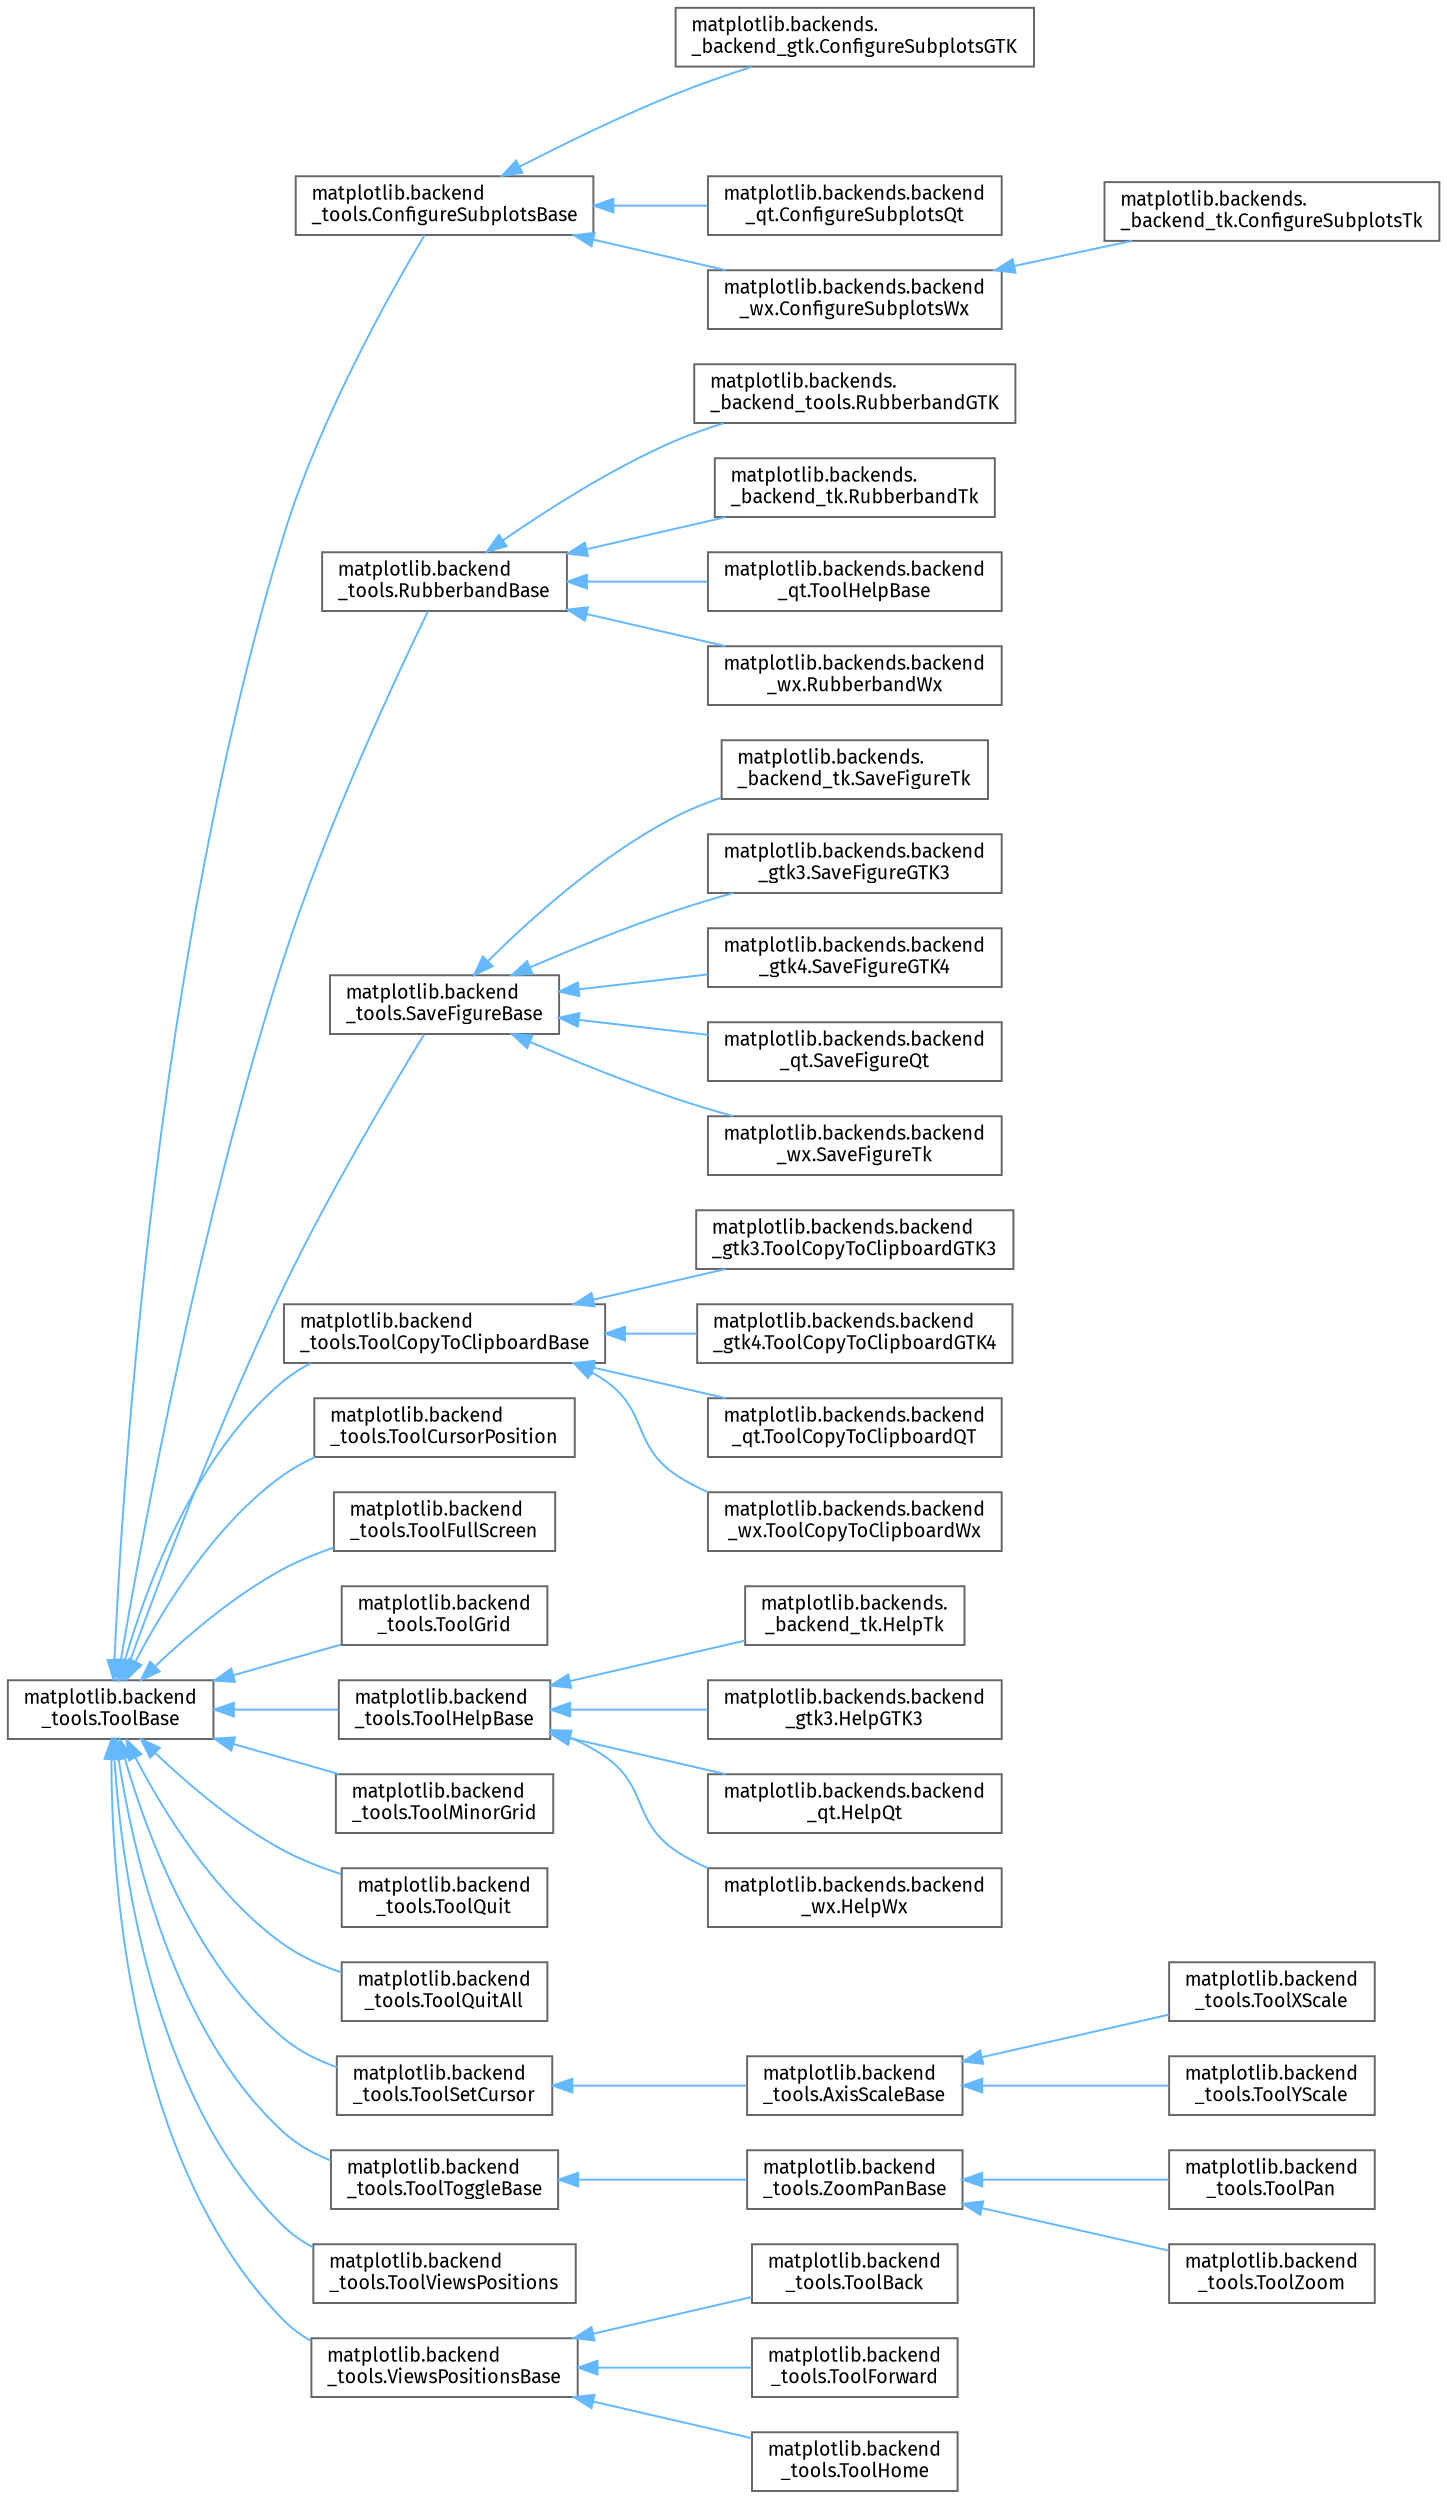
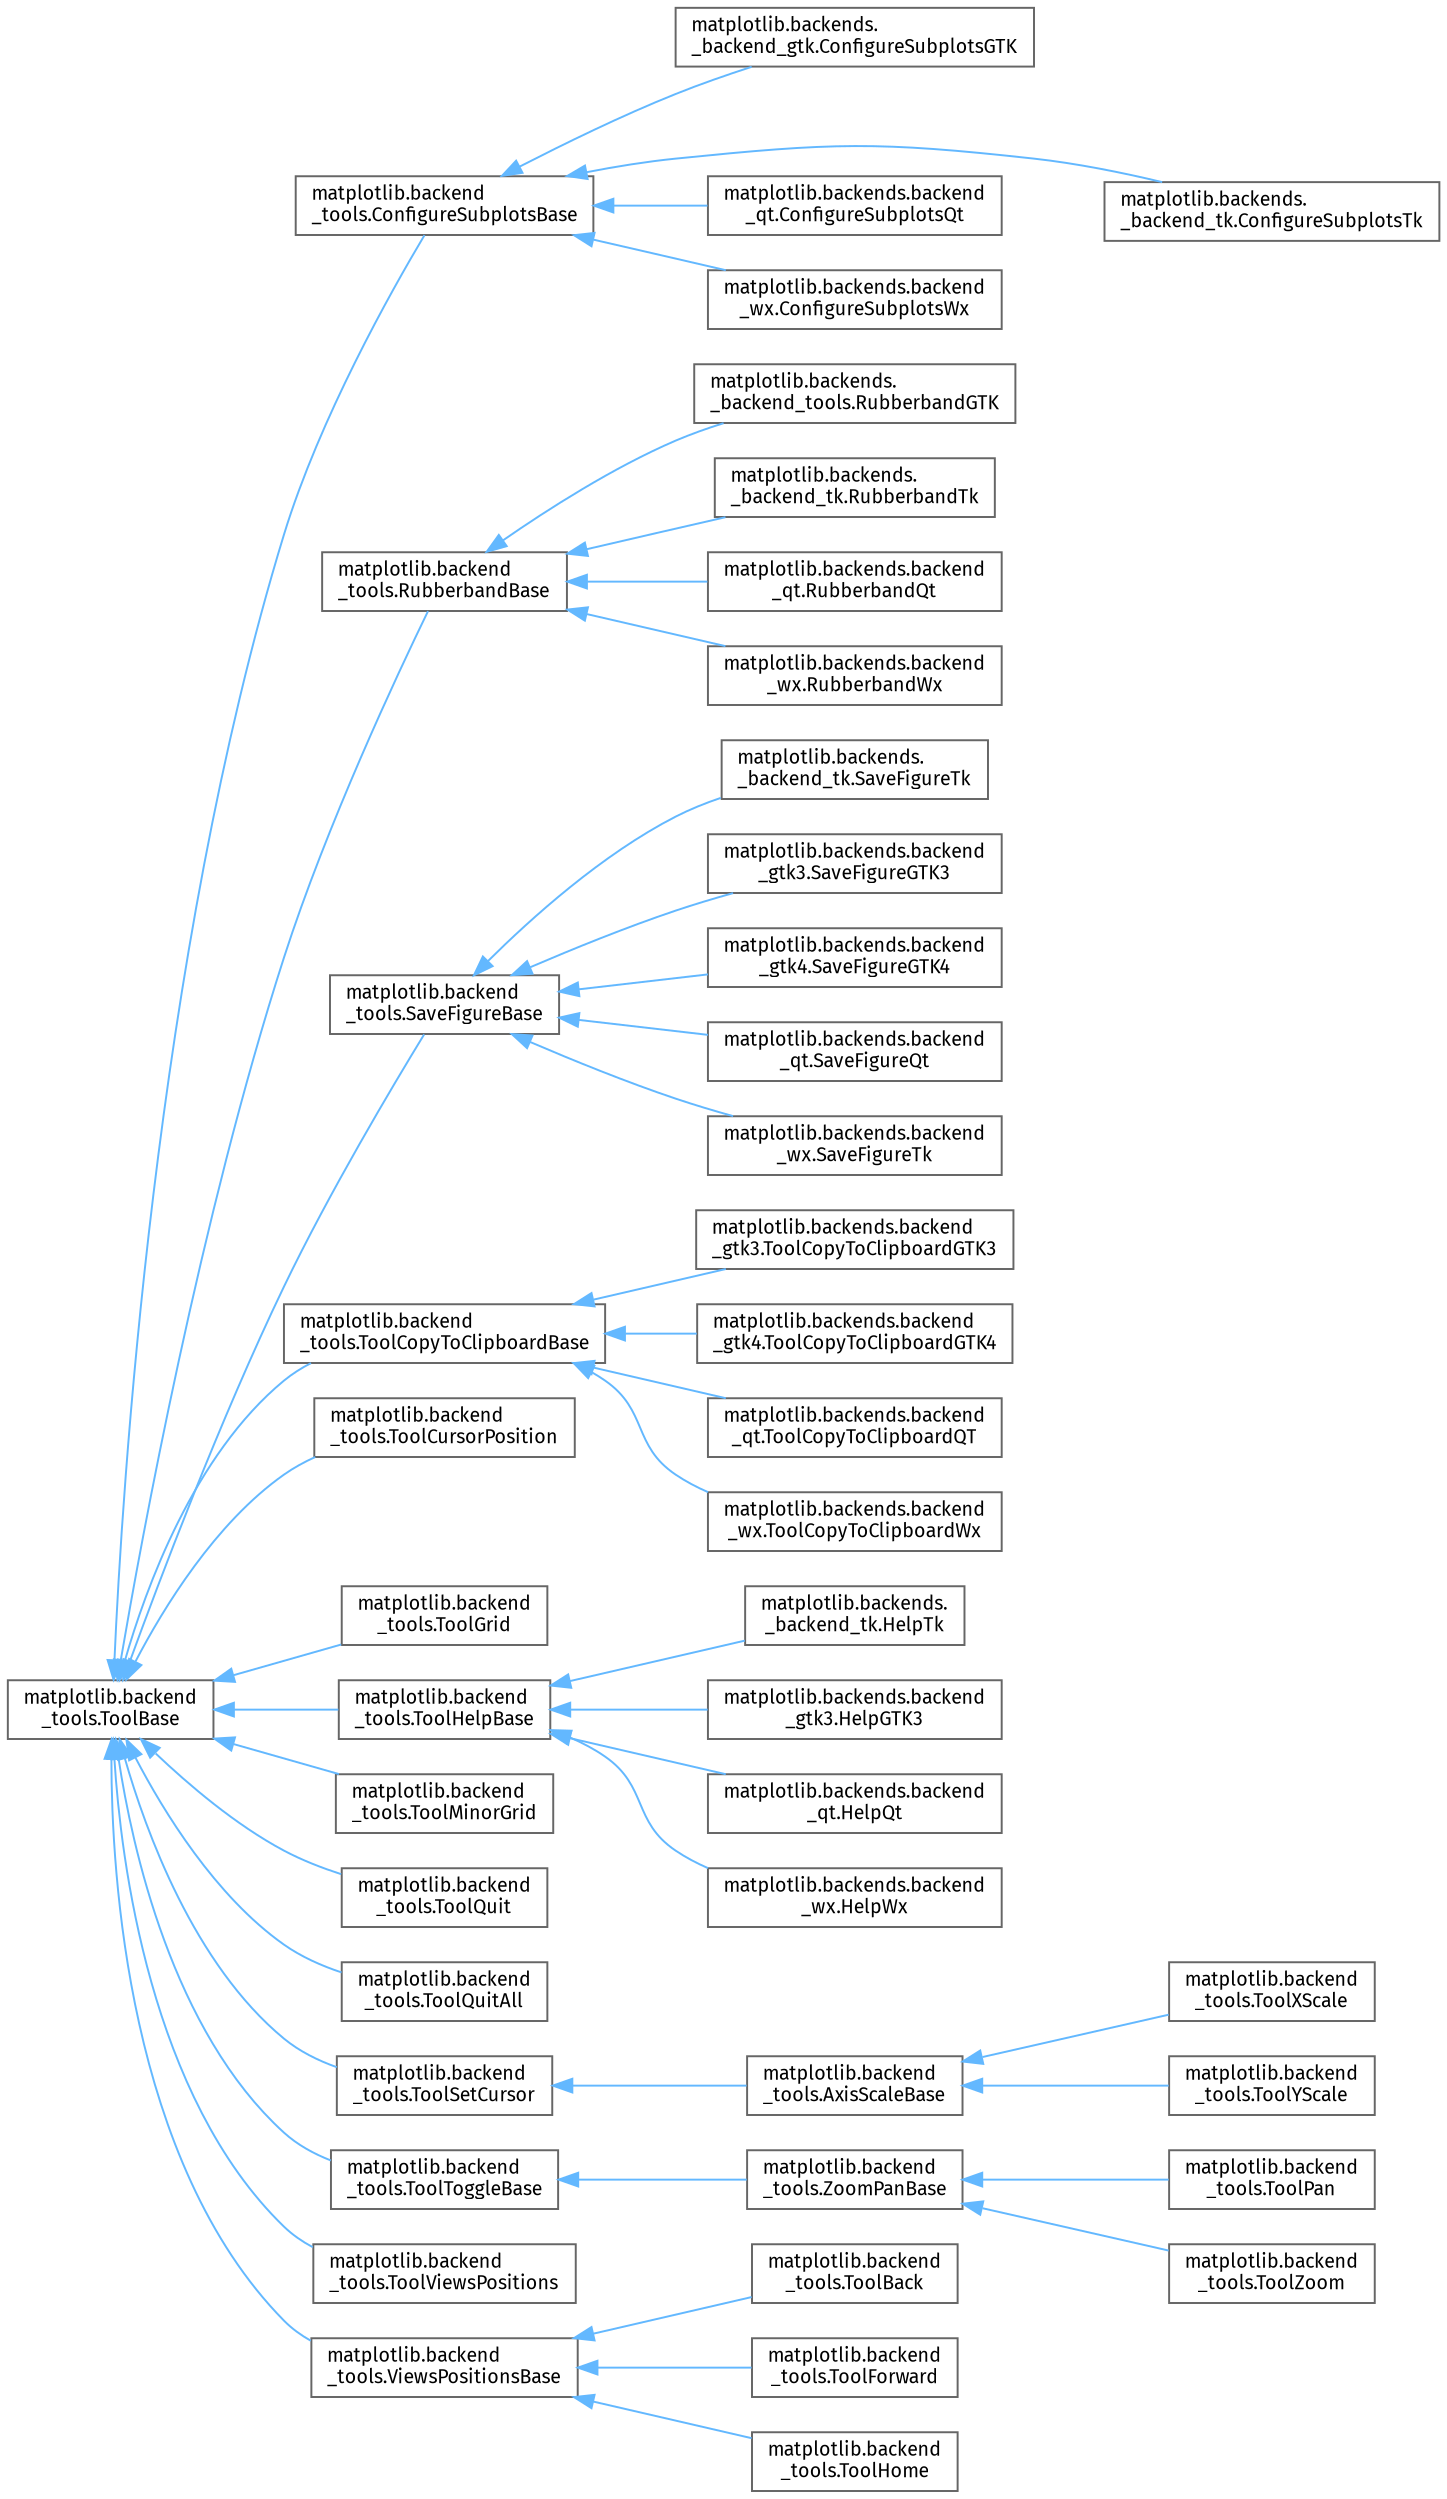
(1073, 253) -> (875, 146)
(855, 582) -> (855, 582)
(445, 1522) -> none
